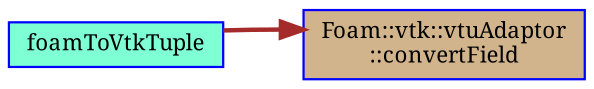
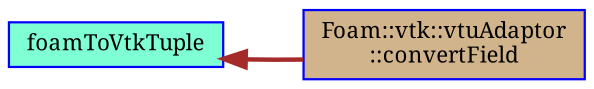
(252, 30) -> (275, 60)
